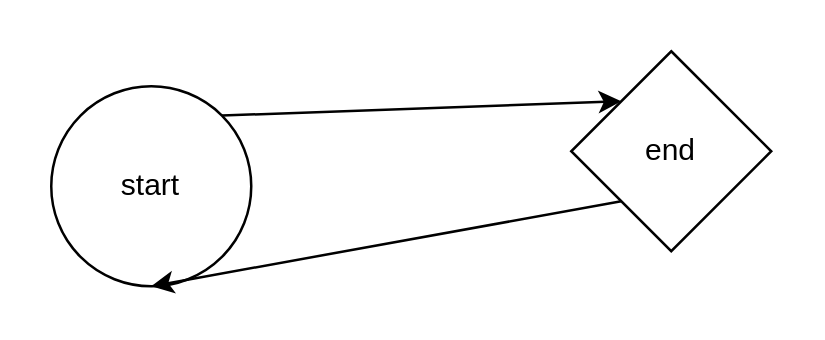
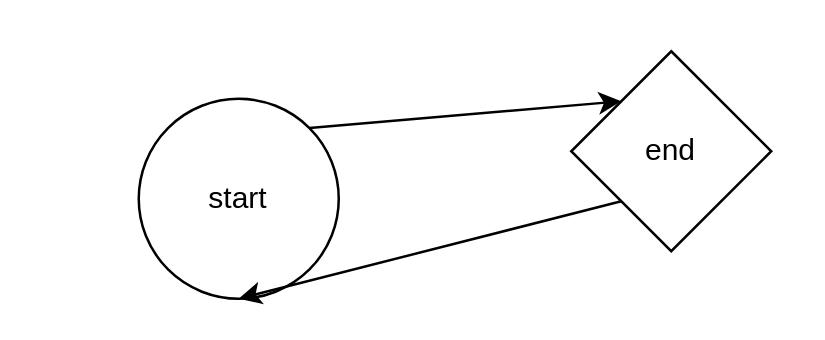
(151, 186) -> (239, 199)
